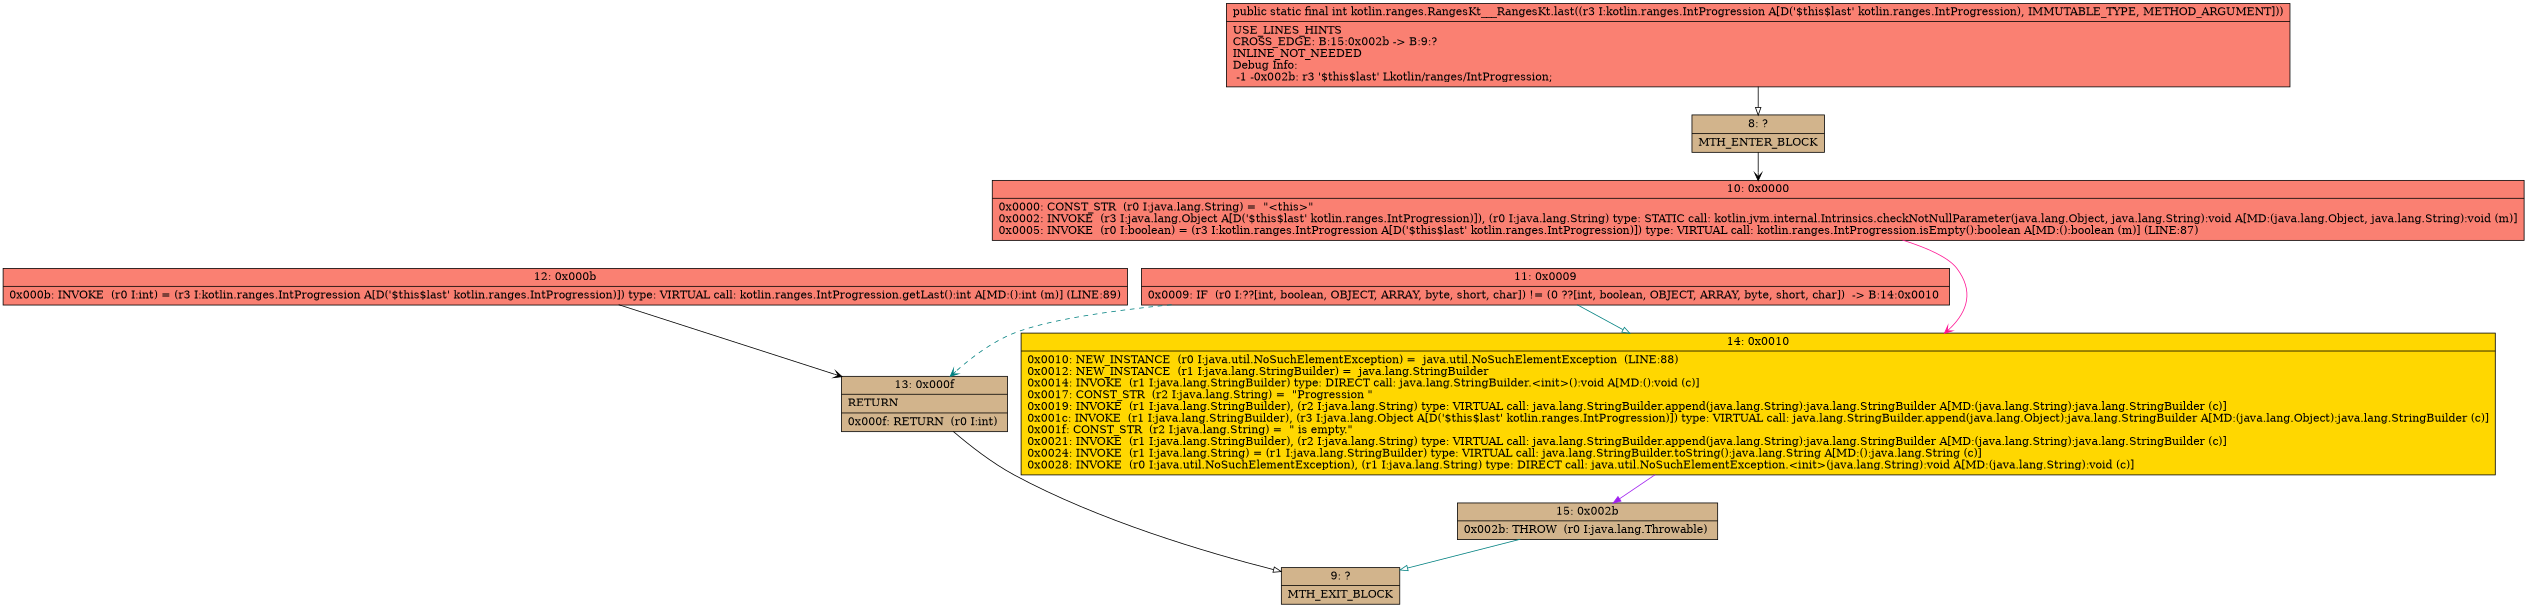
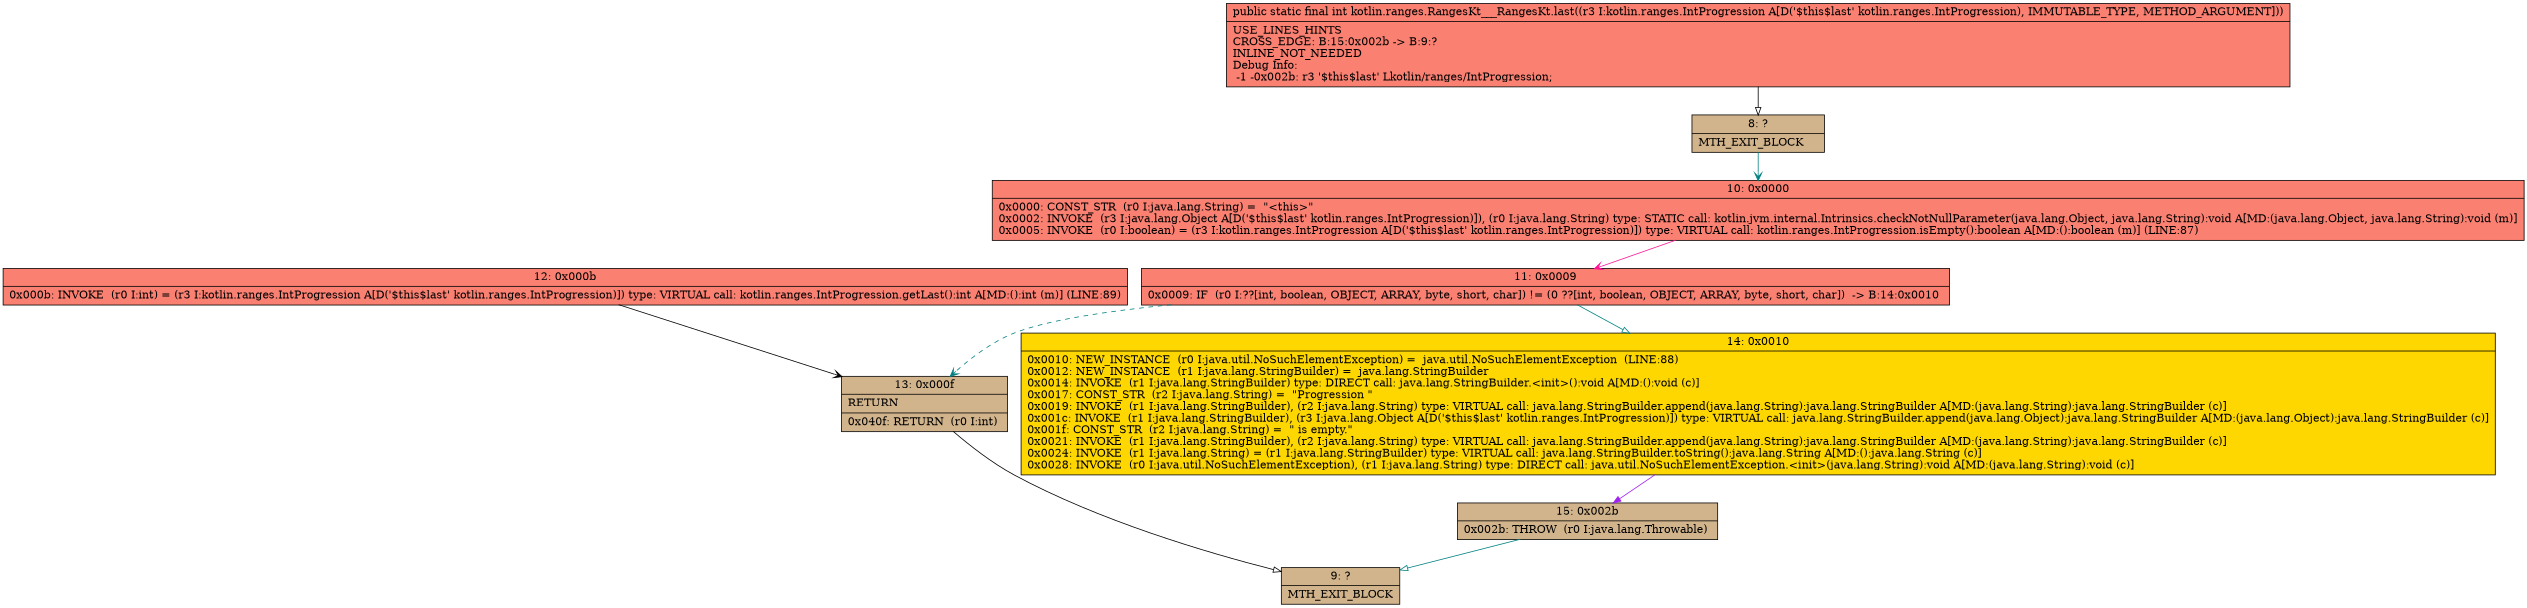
(1758, 143) -> (1751, 143)
(1758, 162) -> (1758, 162)
(1958, 270) -> (1639, 253)
(924, 422) -> (924, 422)
